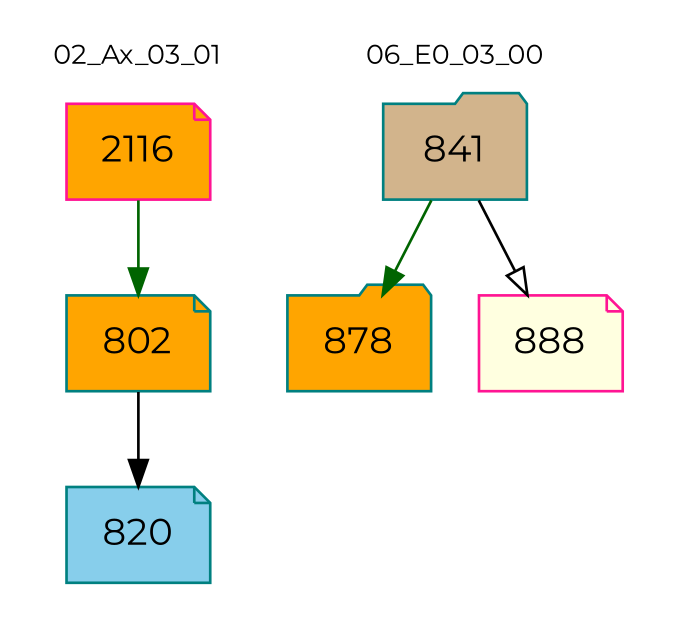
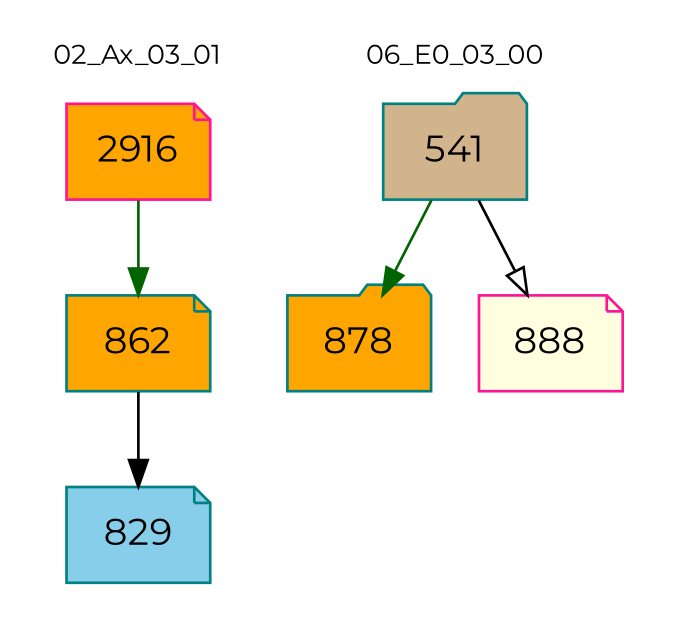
(138, 152) -> (138, 152)
(455, 152) -> (455, 152)
(138, 343) -> (138, 343)
(138, 535) -> (138, 535)
